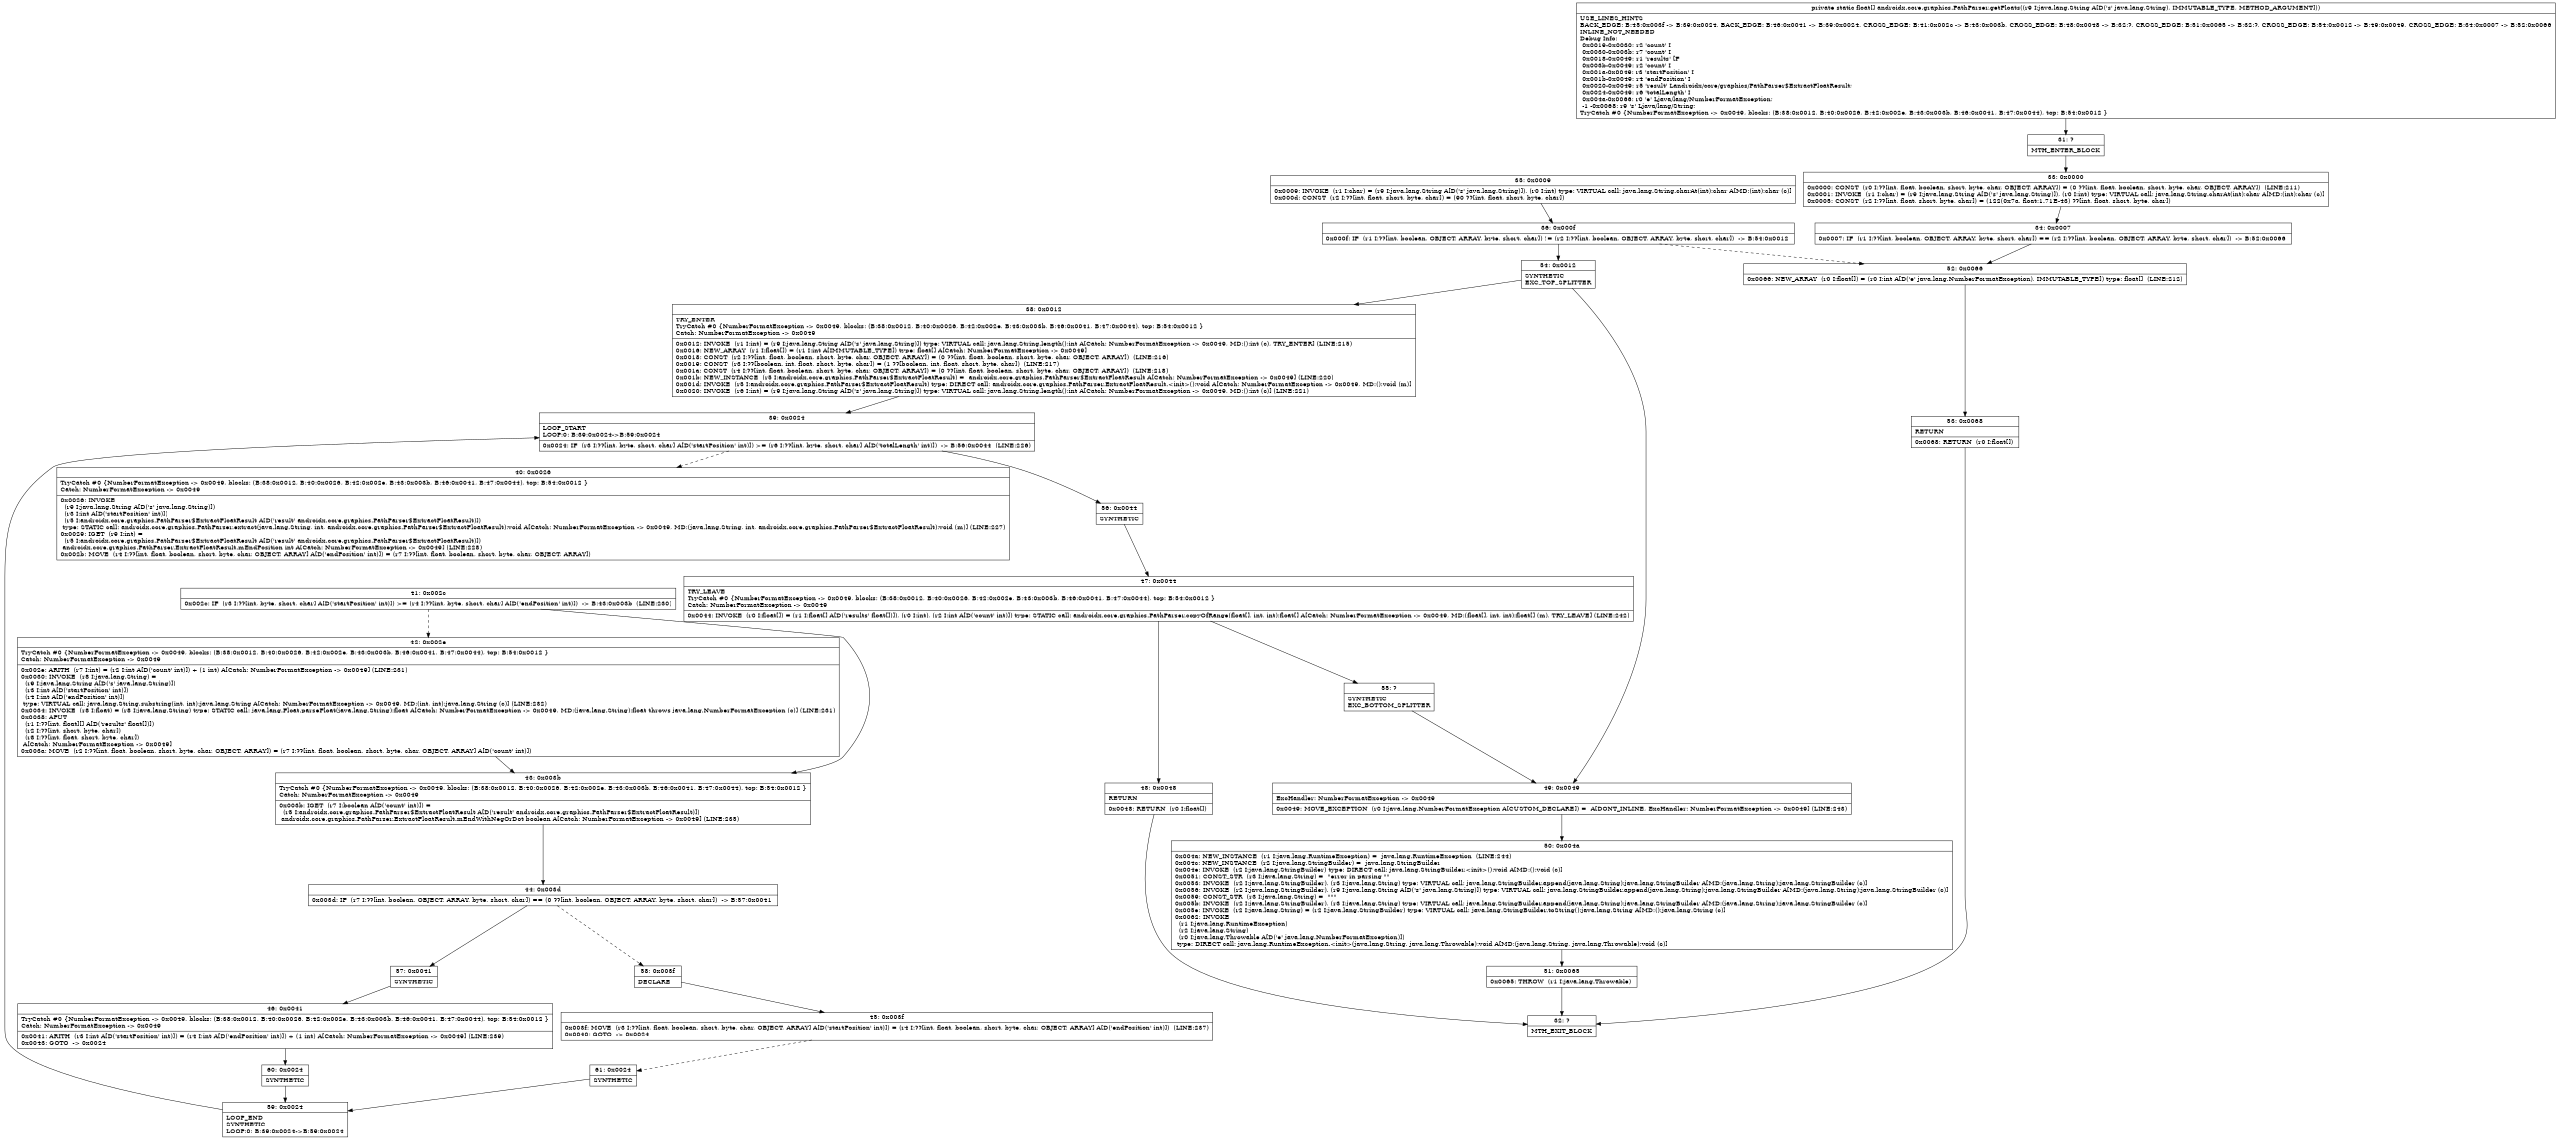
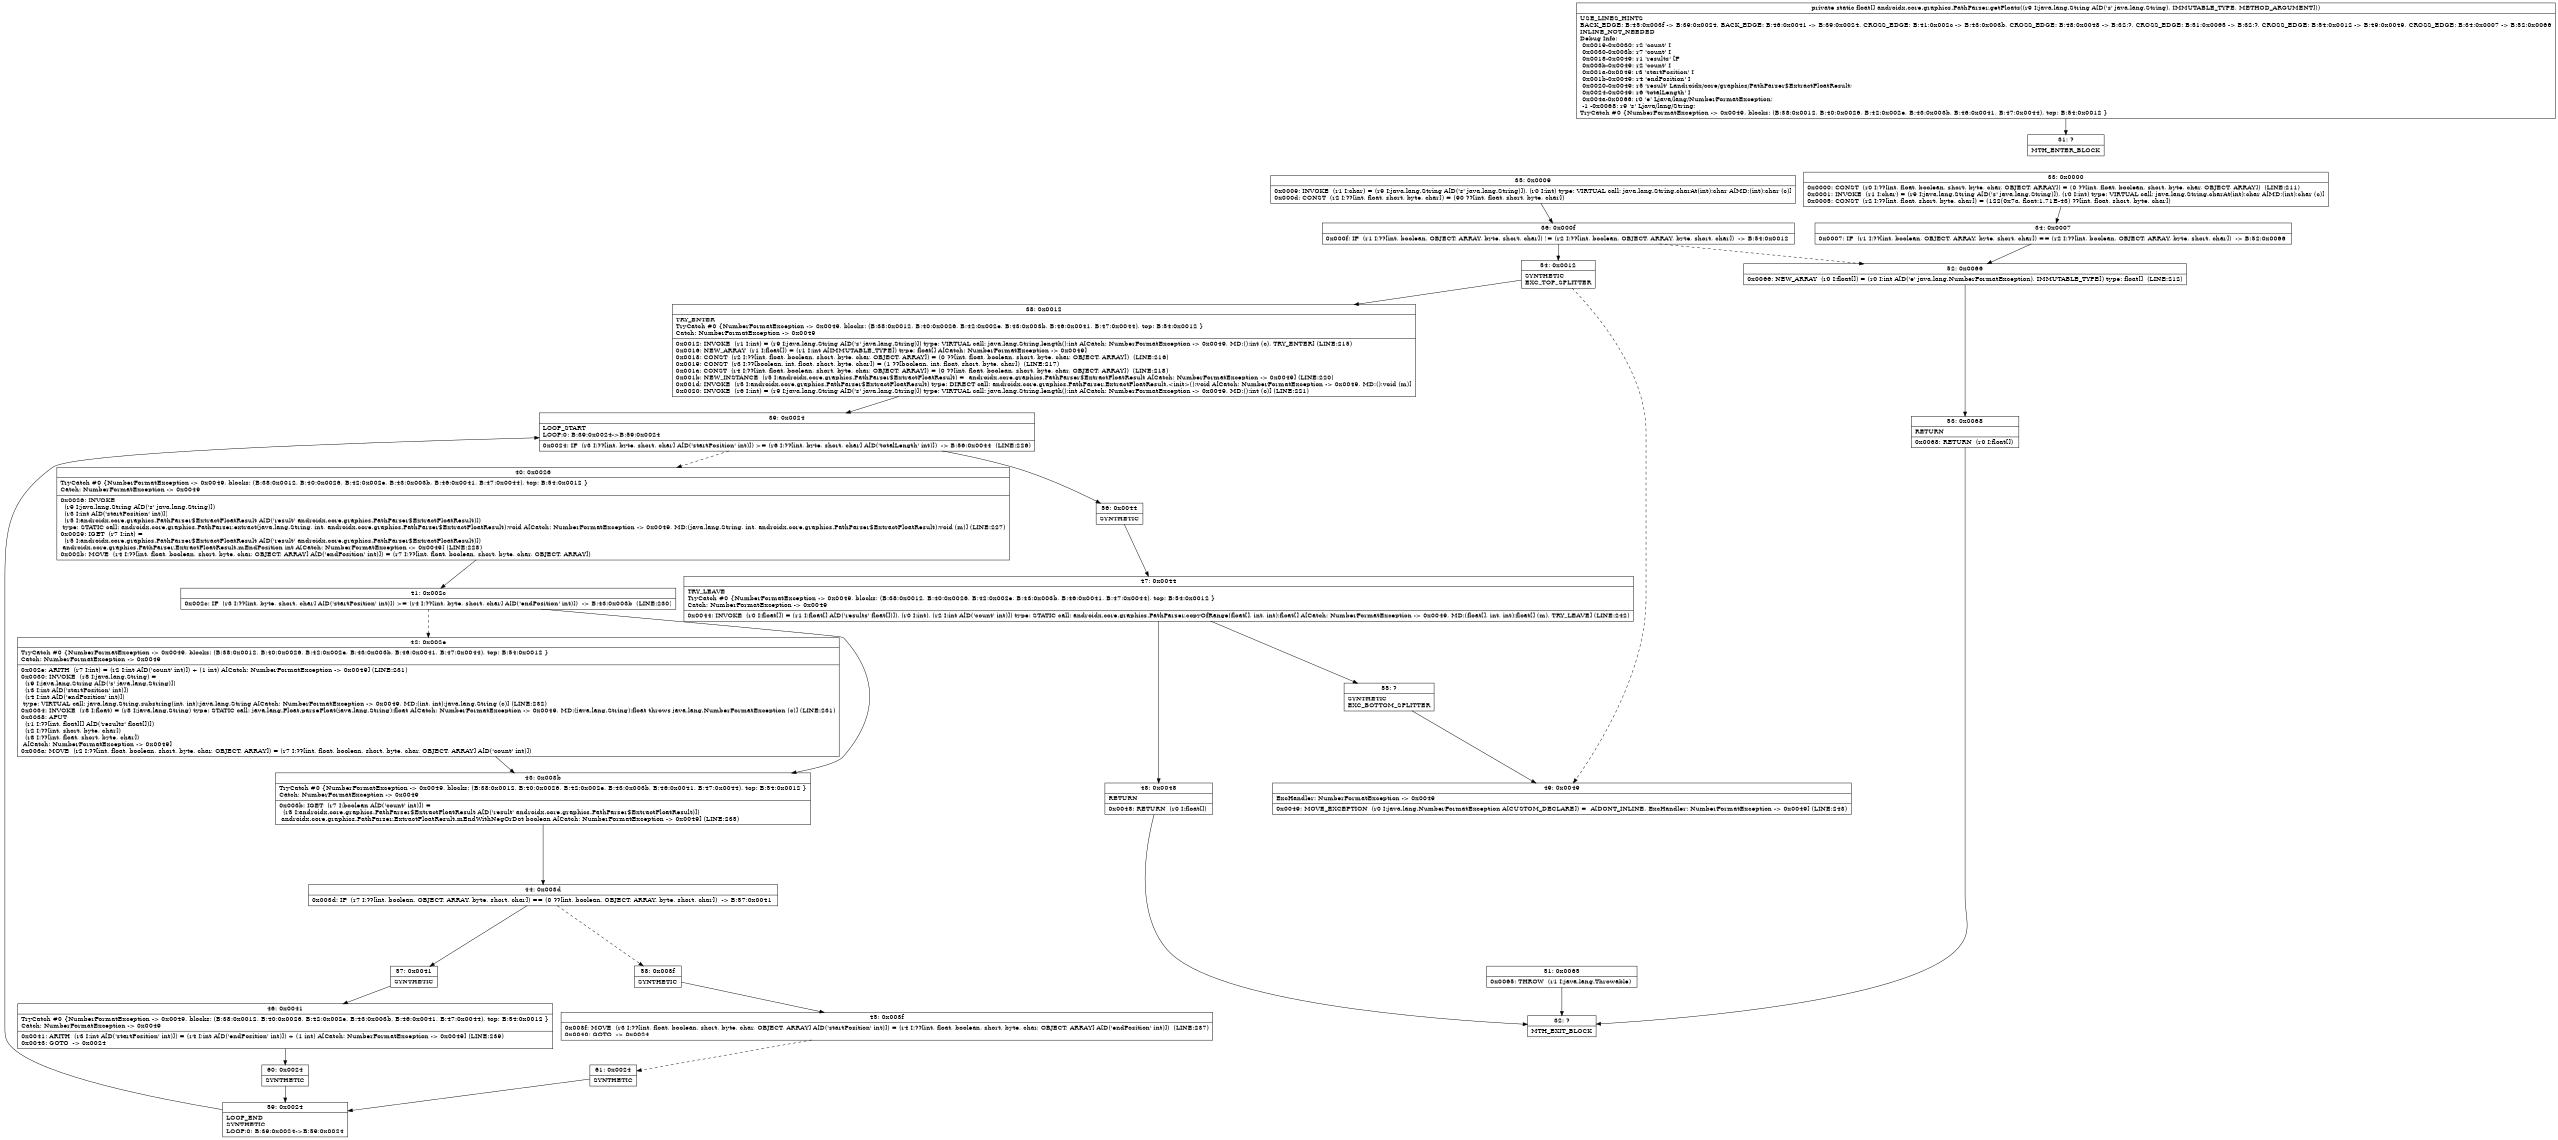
(2066, 162) -> none
(1646, 531) -> (1646, 531)
(103, 534) -> (103, 534)
none -> (460, 573)
(1562, 895) -> none
(654, 982) -> (658, 982)
